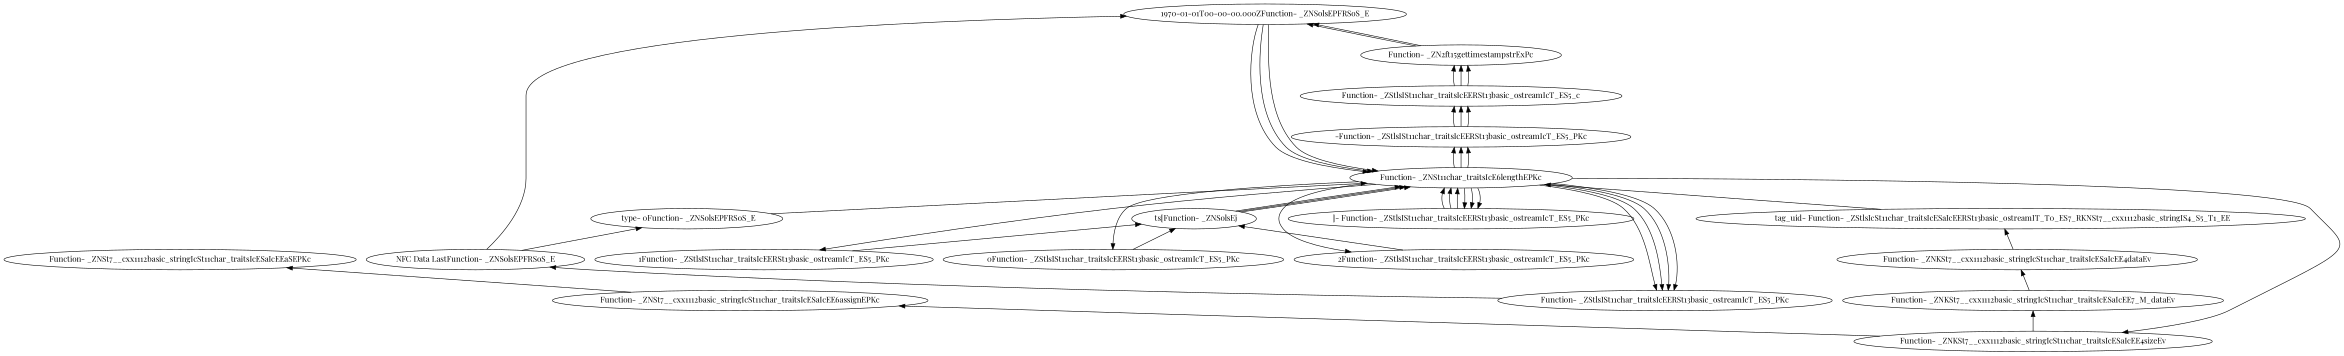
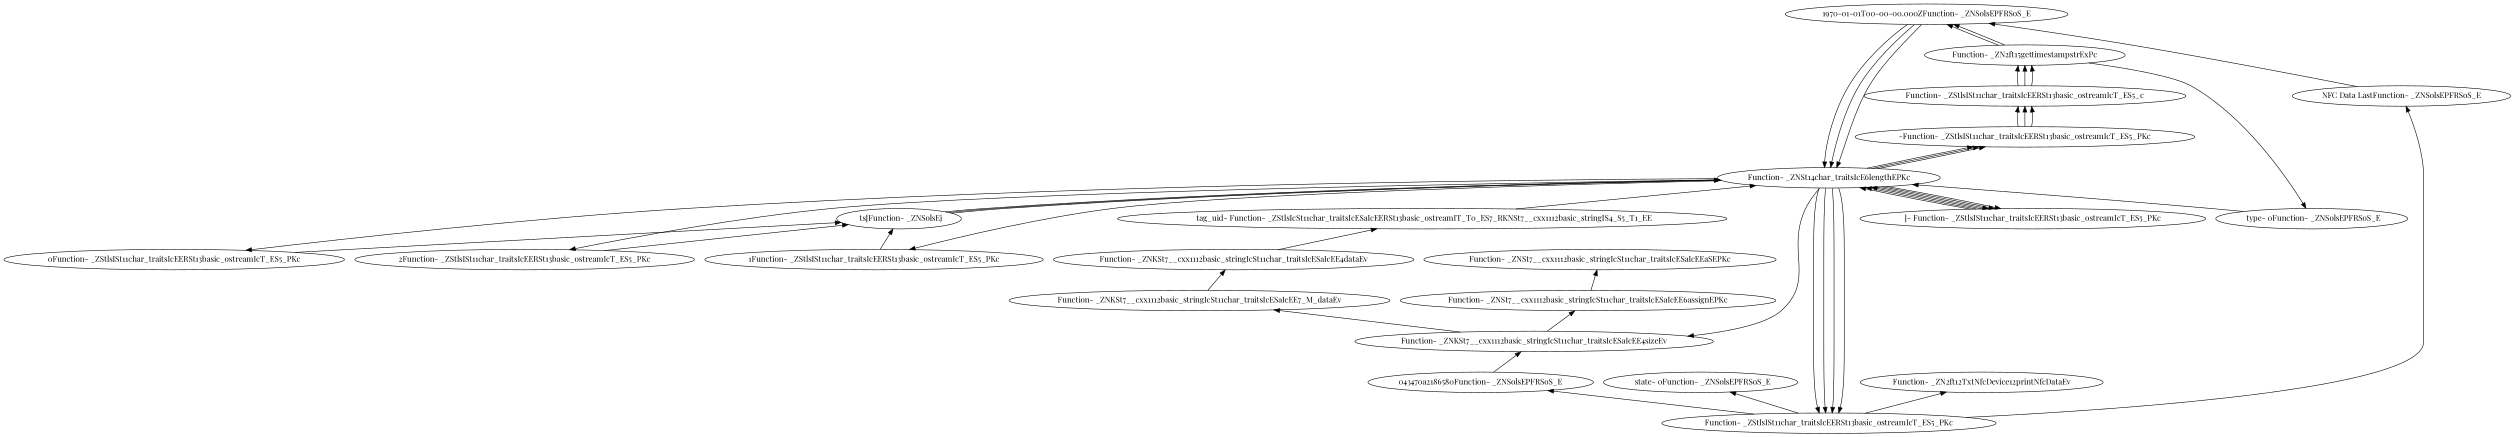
(1461, 178) -> (1829, 178)
(579, 240) -> (2215, 102)
none -> (1481, 382)
none -> (1701, 382)
none -> (1982, 382)
